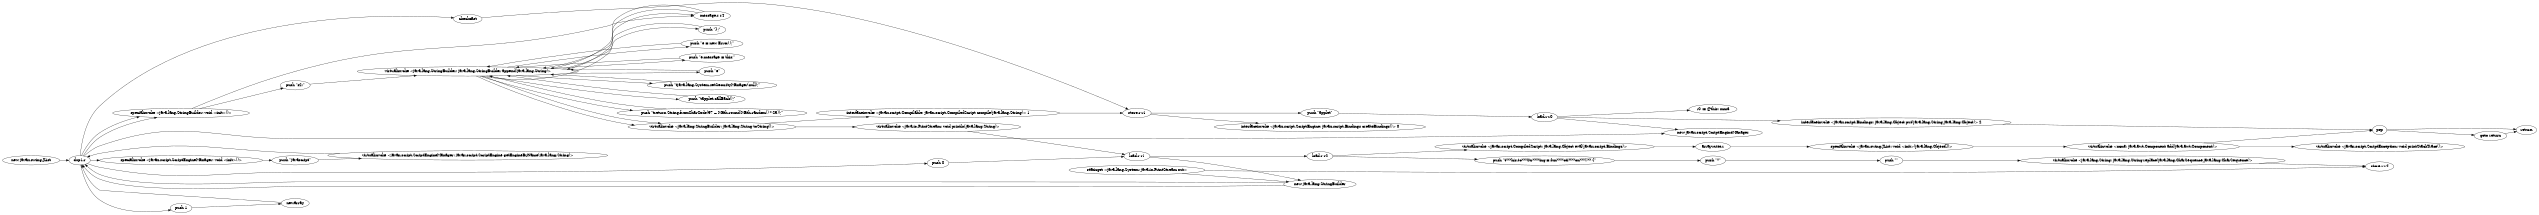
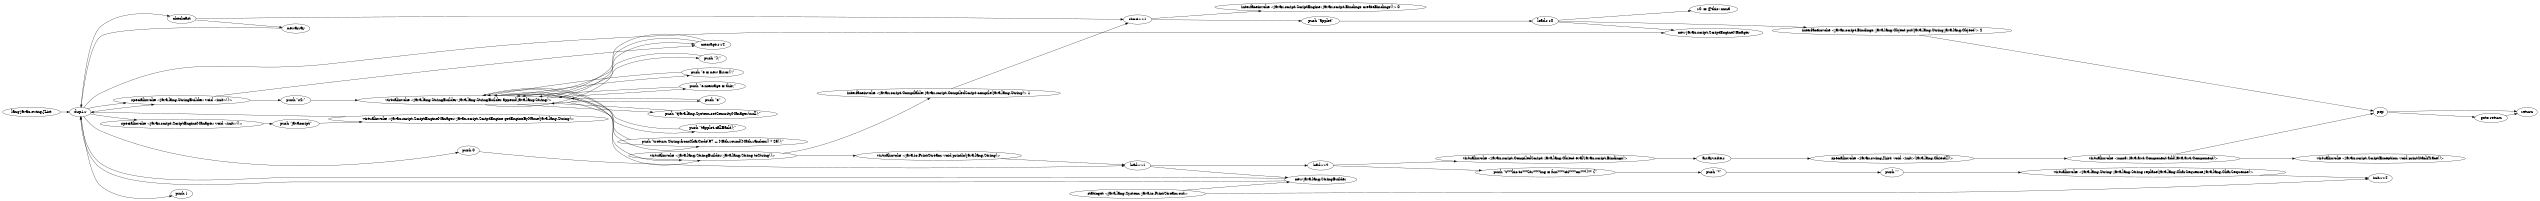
(31, 160) -> (31, 112)
(2380, 166) -> (2380, 178)
(235, 206) -> (238, 24)
